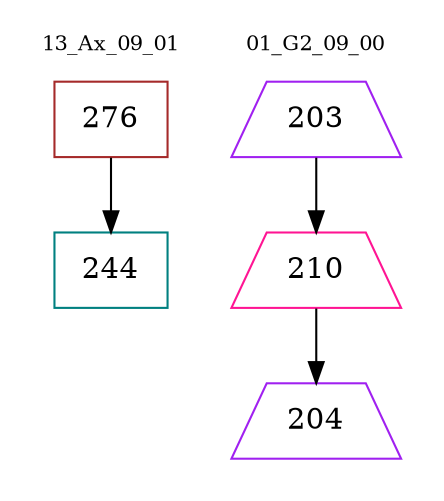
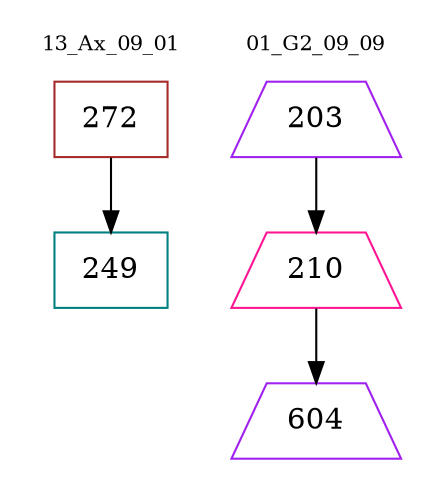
(316, 45) -> (316, 45)
(111, 119) -> (111, 119)
(111, 270) -> (111, 270)
(316, 421) -> (316, 421)
